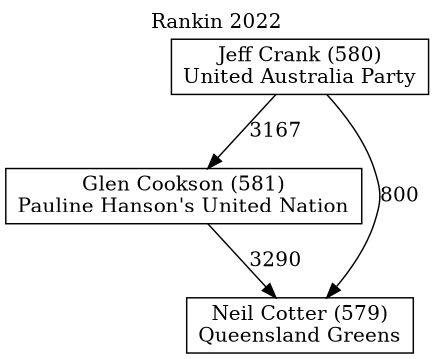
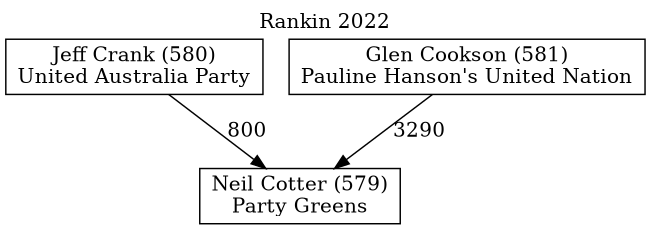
(247, 126) -> none
(300, 325) -> (300, 196)
